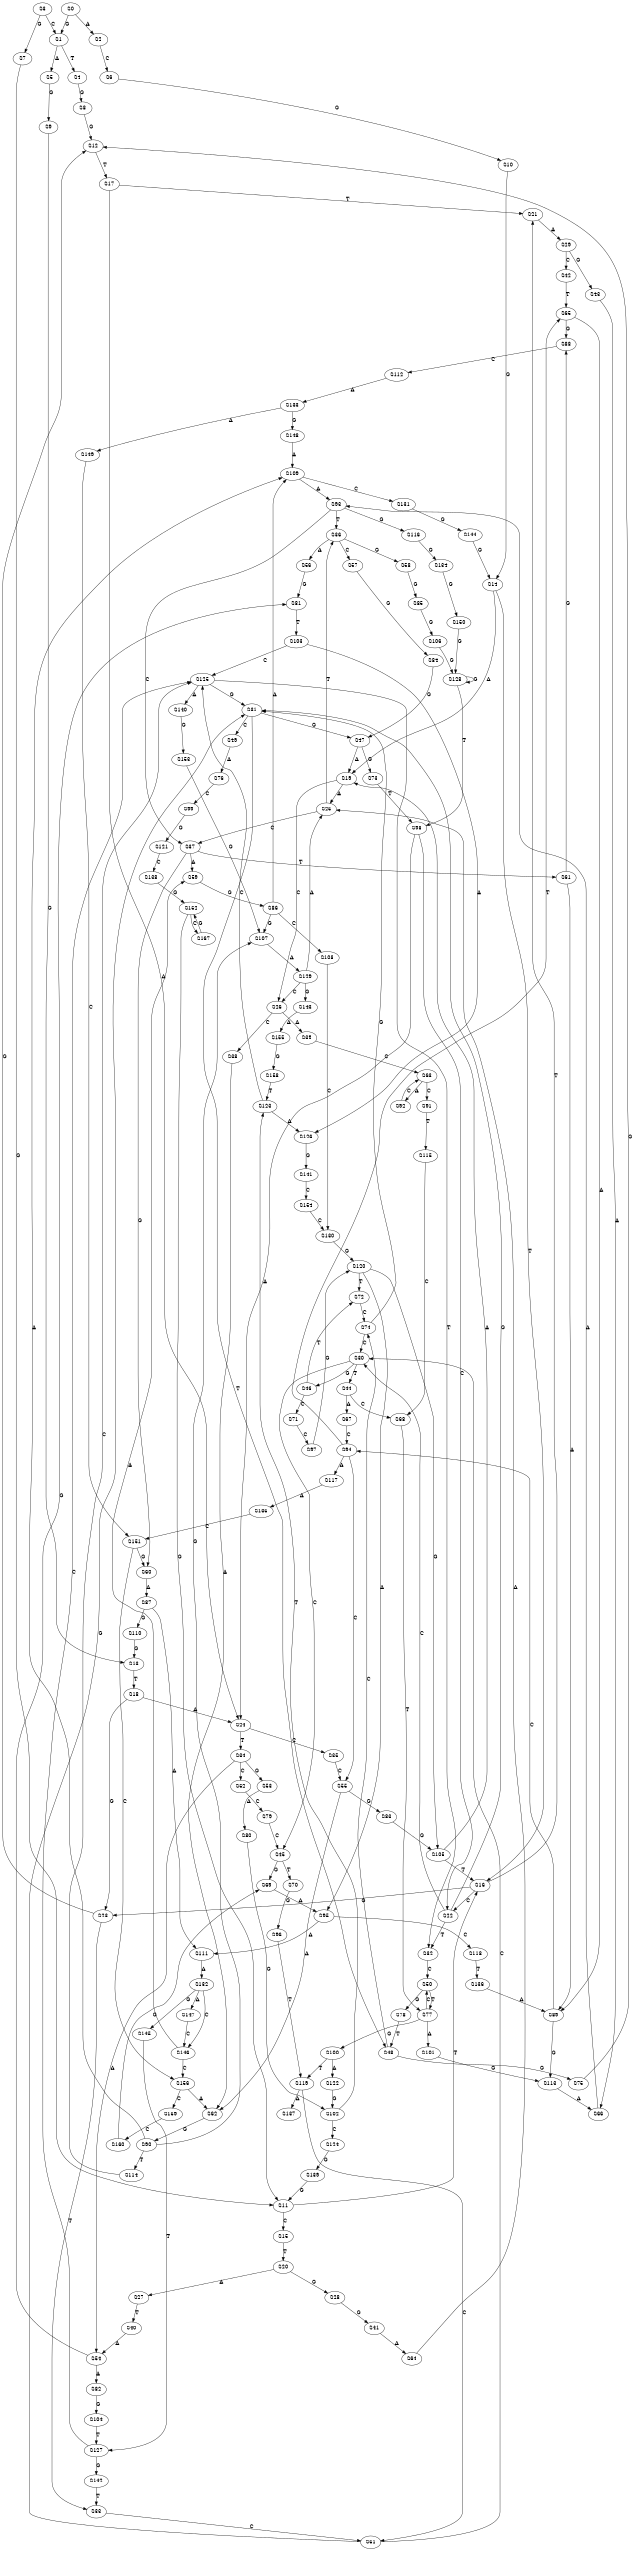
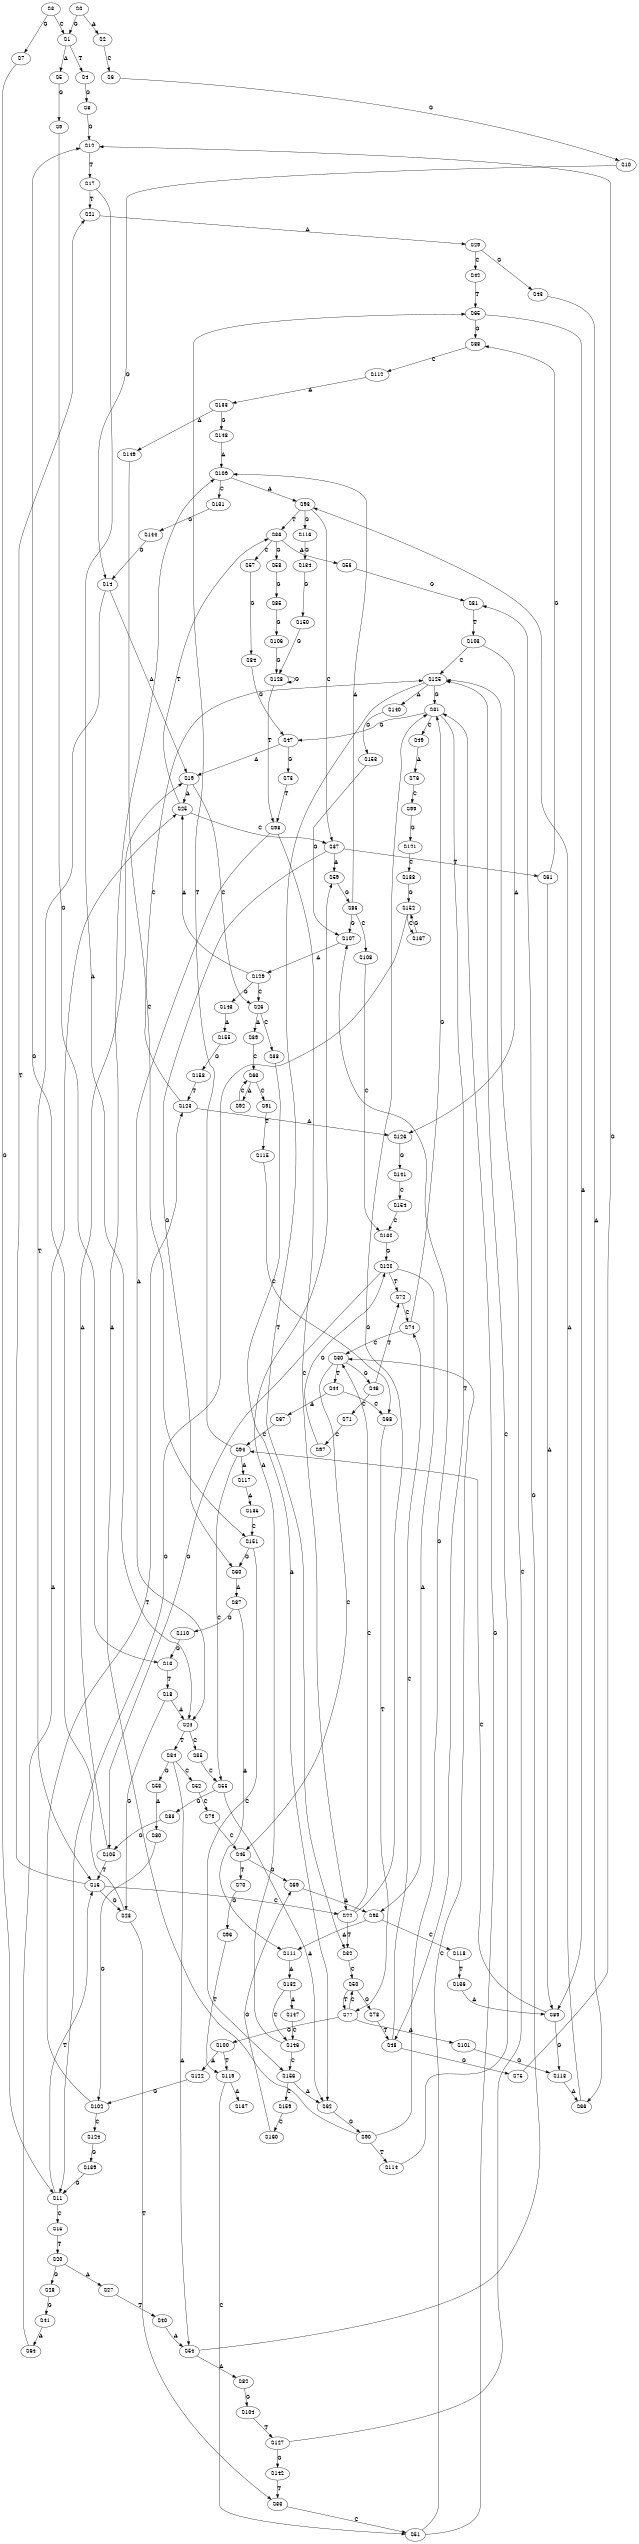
(144, 2034) -> none
